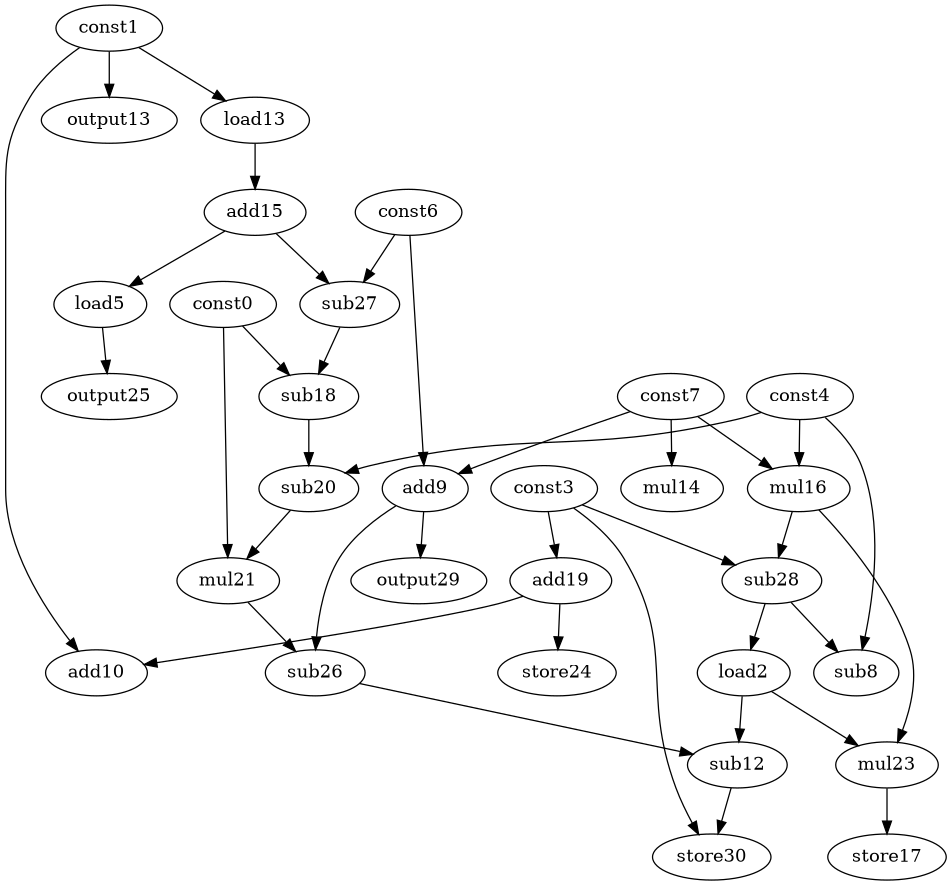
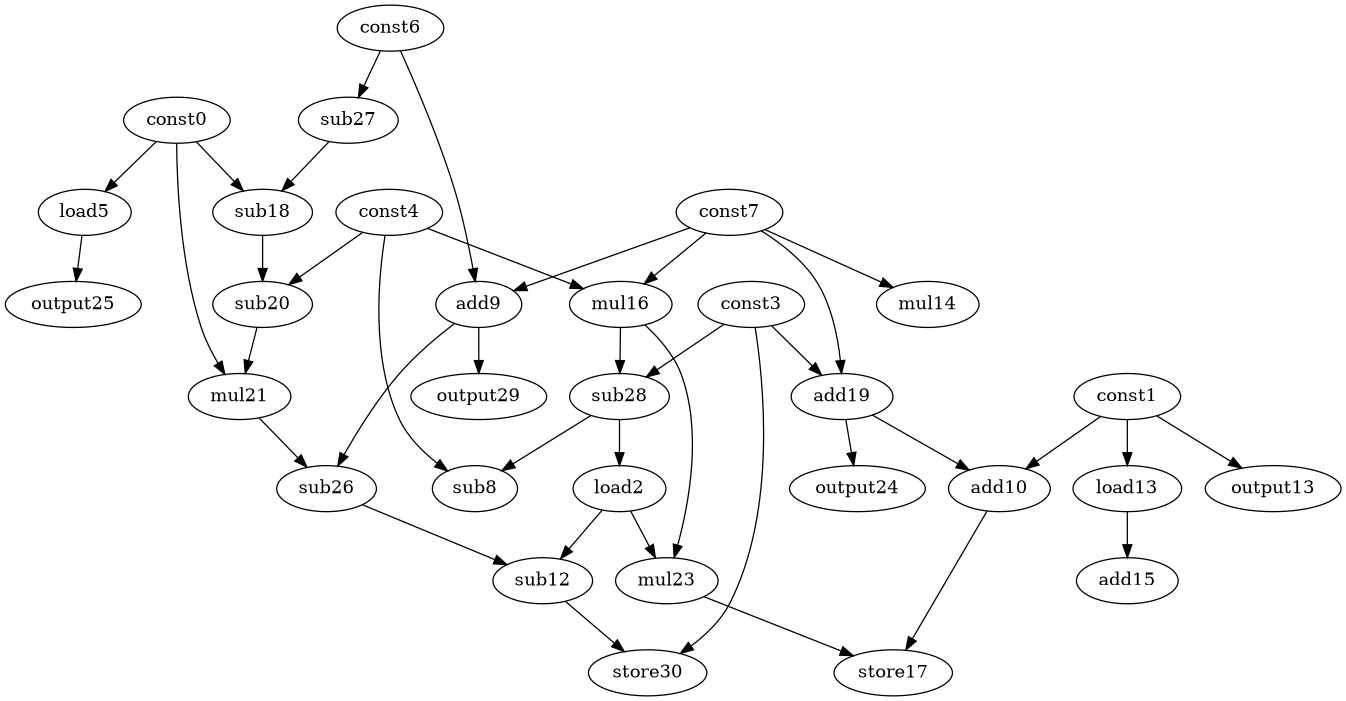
(298, 254) -> none
(183, 255) -> (135, 162)
none -> (818, 285)
none -> (950, 575)
(557, 673) -> (857, 489)
